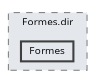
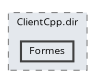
(48, 23) -> (48, 23)
